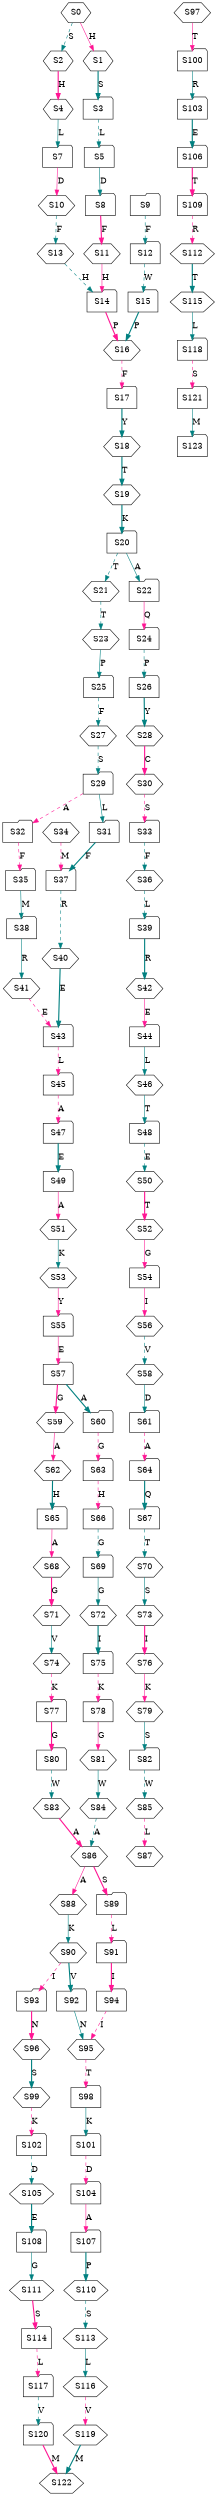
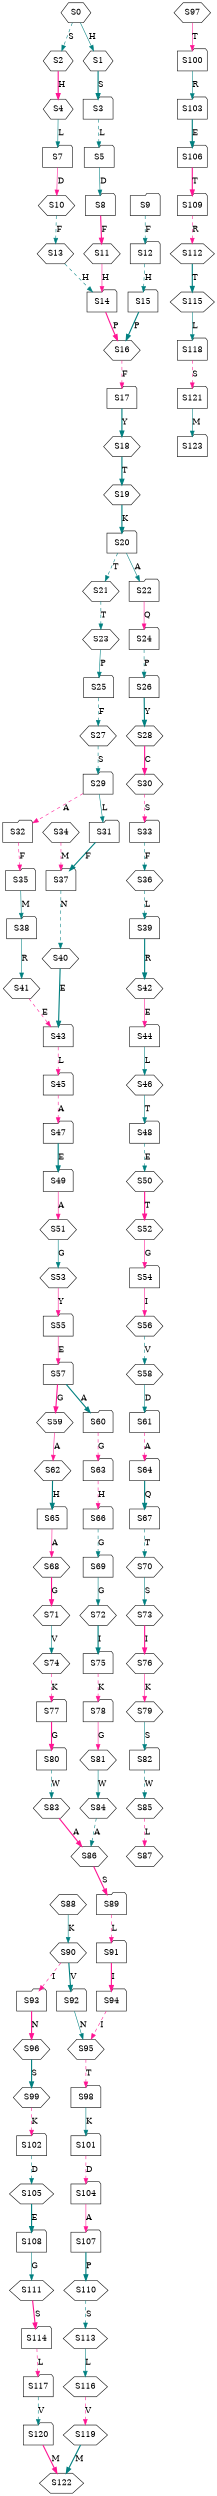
(86, 34) -> (86, 34)
(148, 278) -> (148, 278)
(64, 905) -> (64, 905)
(62, 1254) -> (62, 1254)
(80, 1878) -> none
